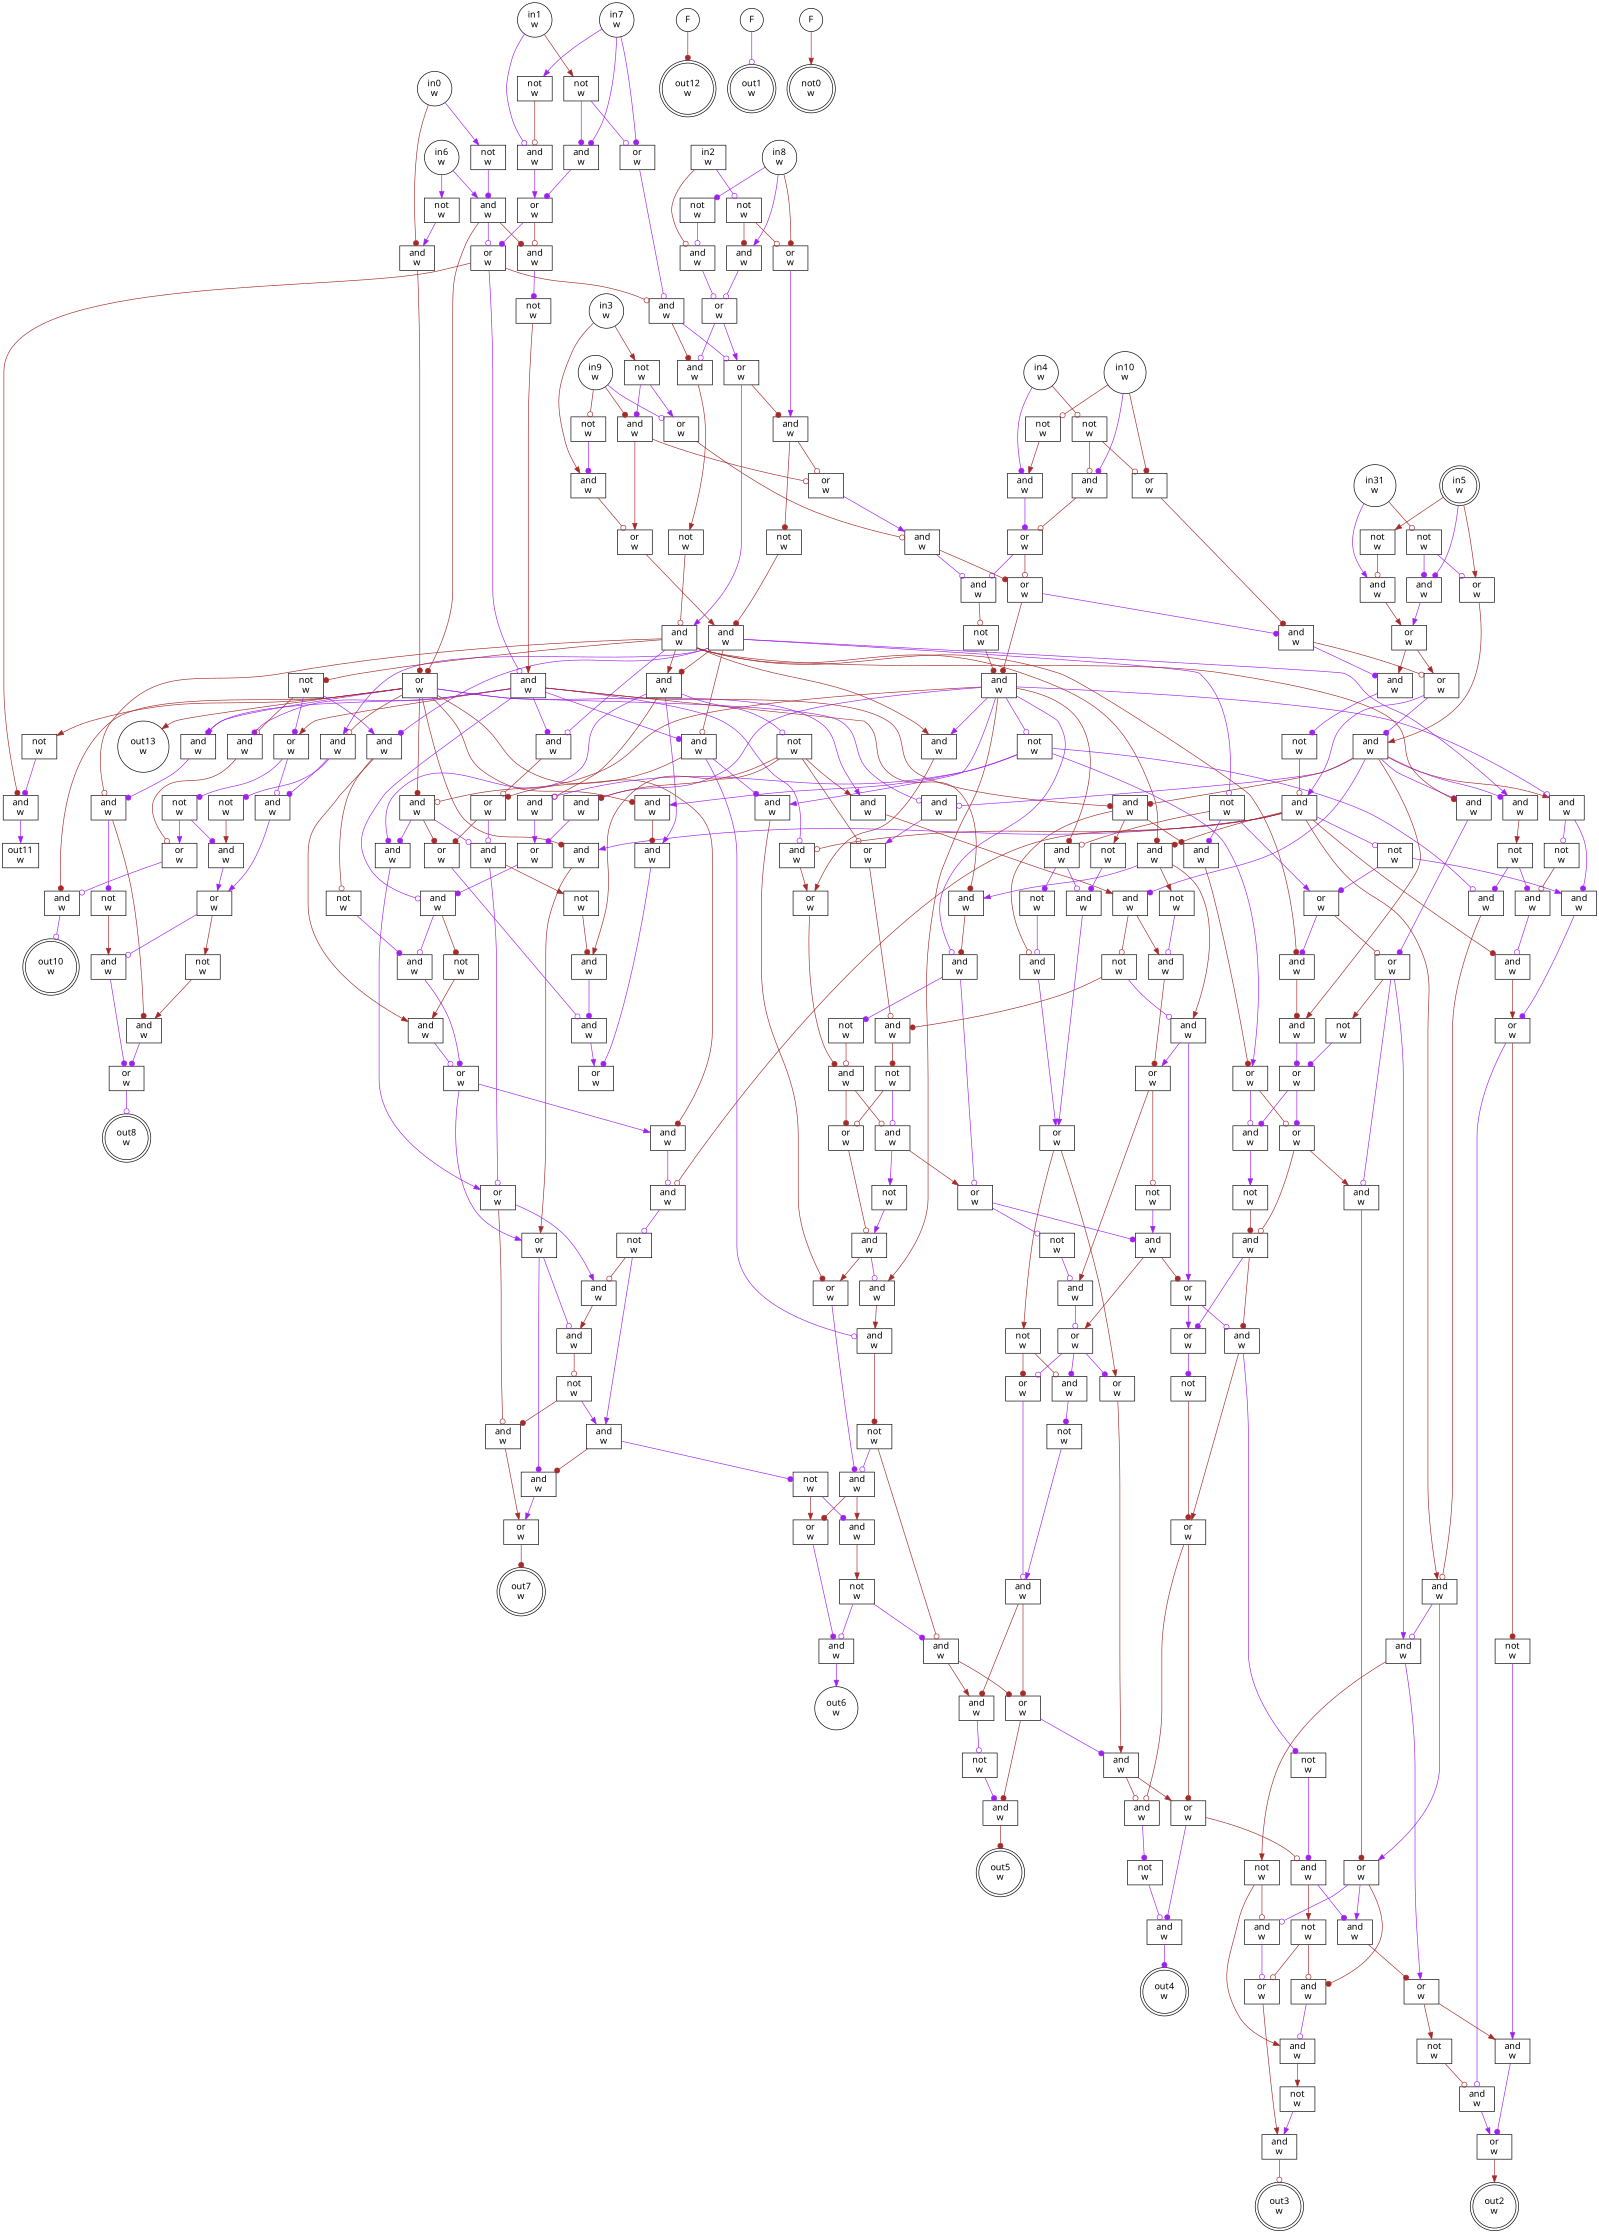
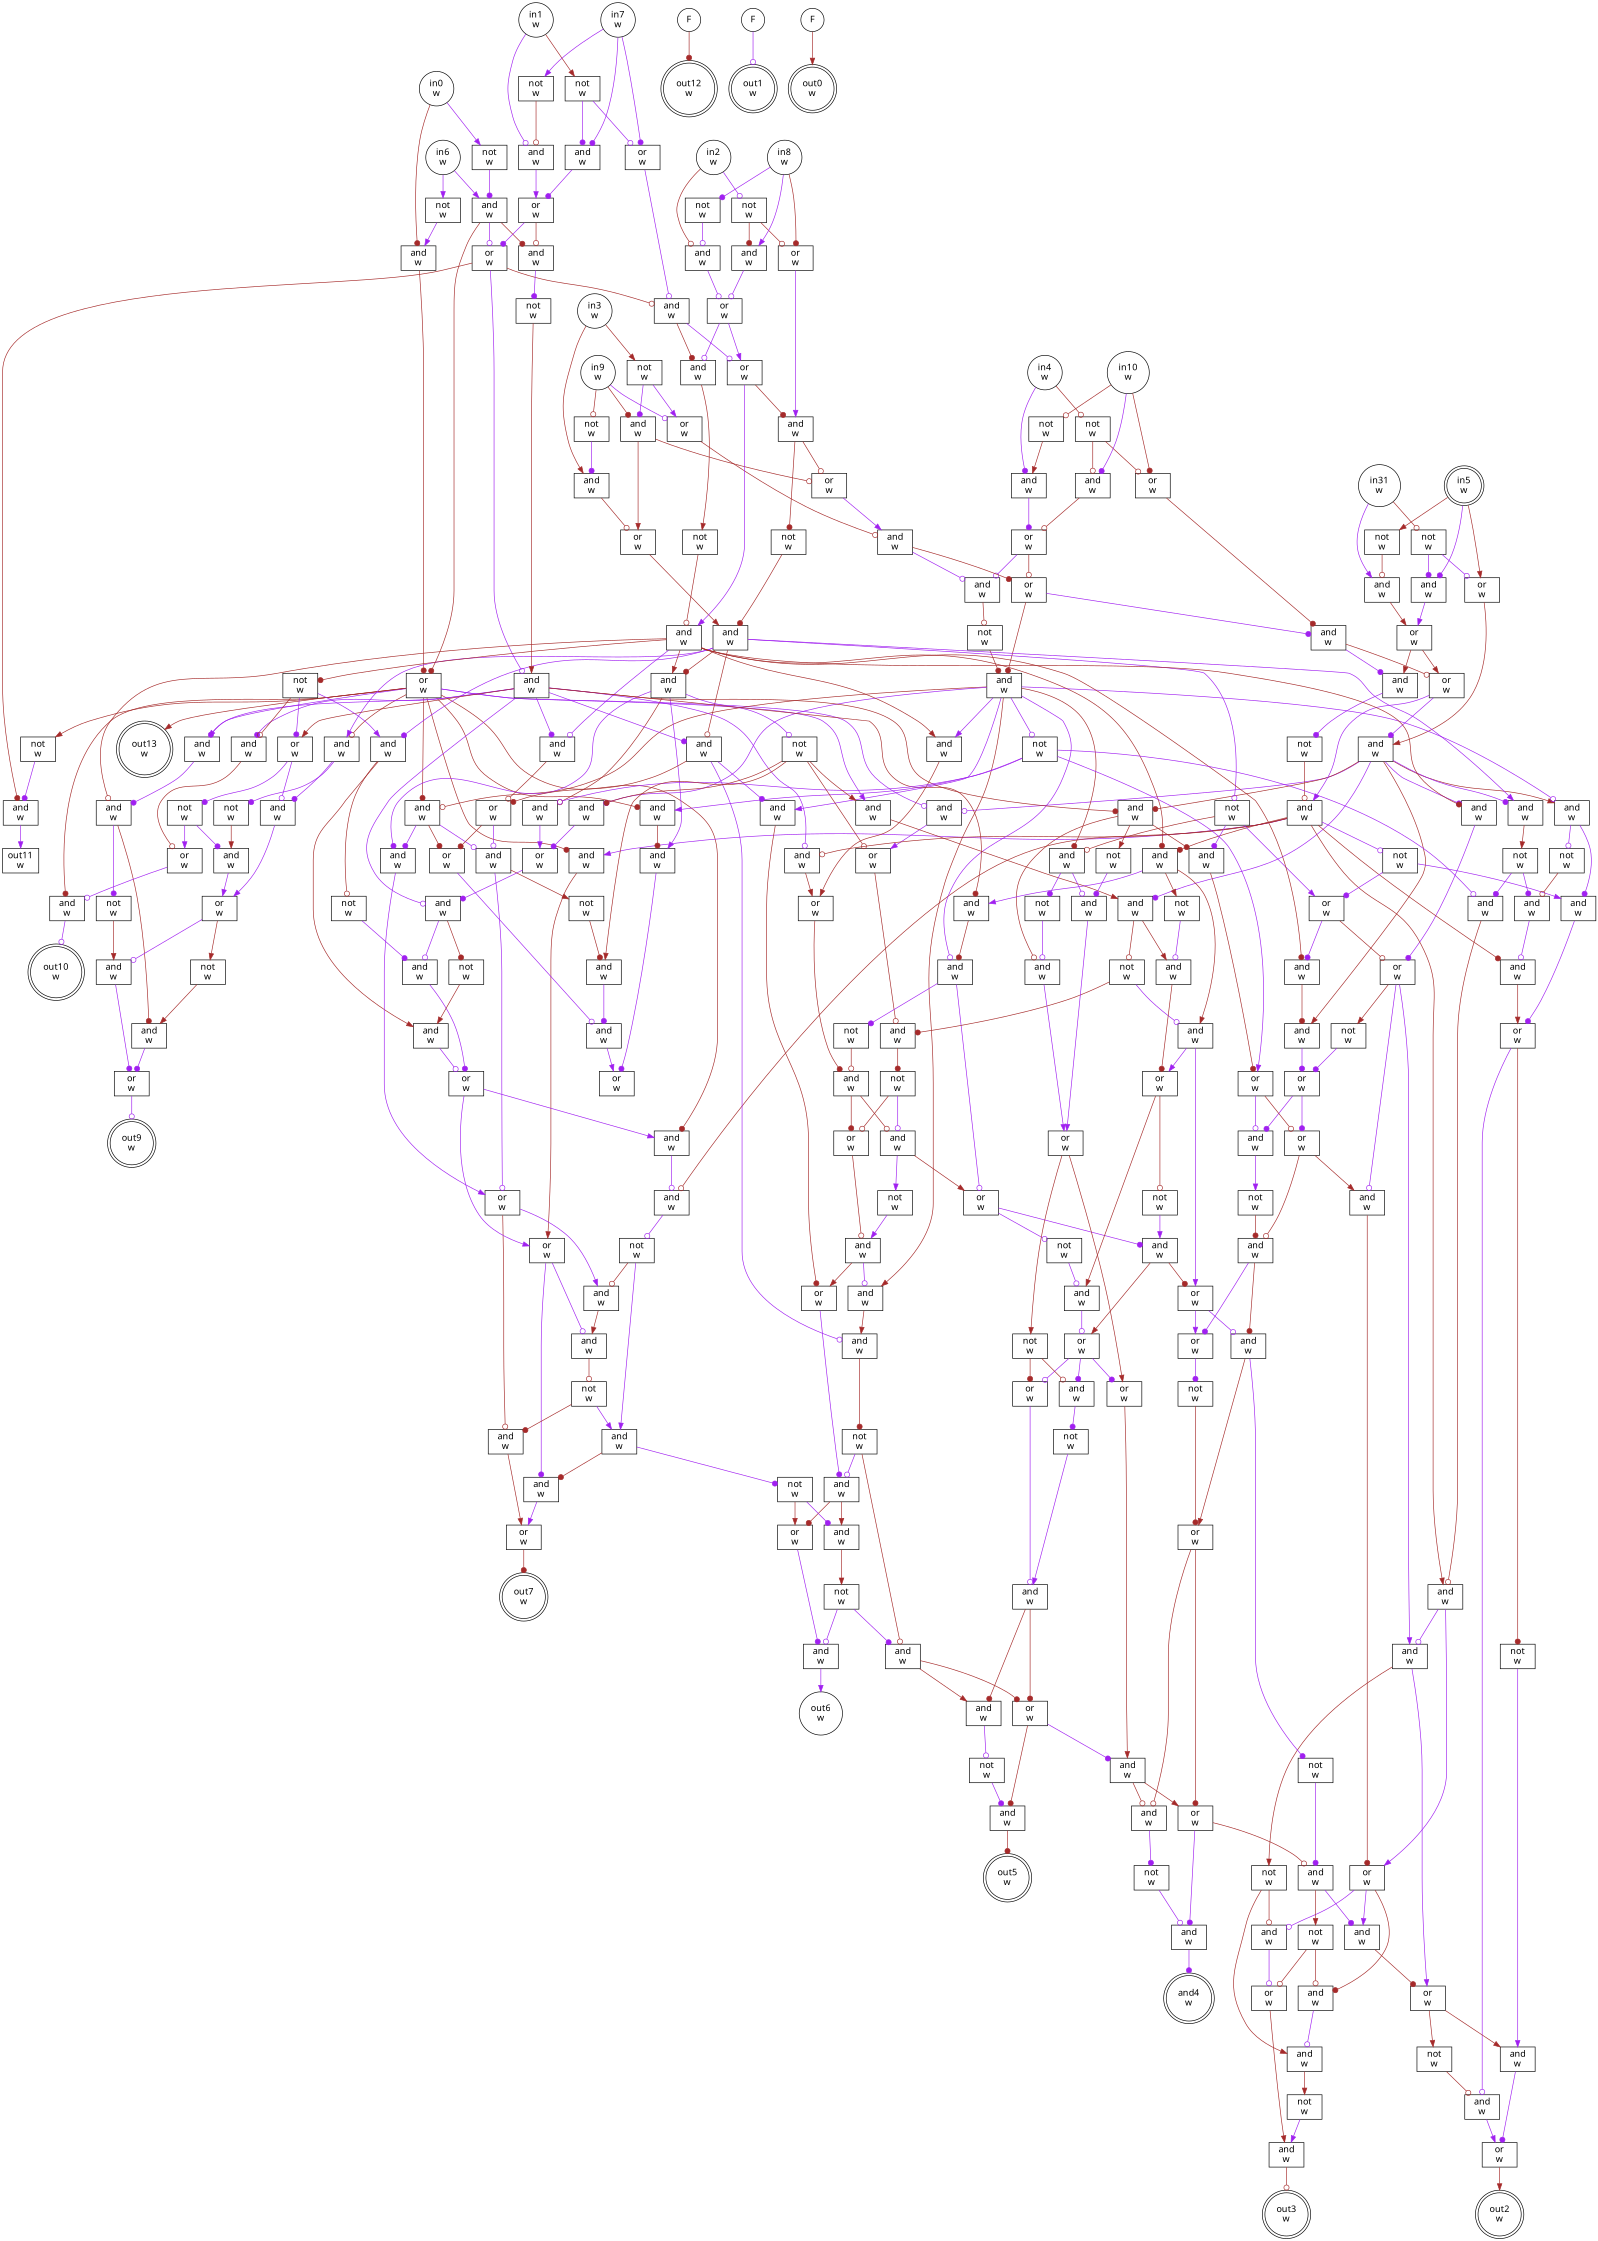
(811, 89) -> (812, 89)
(708, 157) -> (714, 157)
(143, 747) -> (145, 749)
(127, 1138) -> (132, 1143)
(1164, 1992) -> (1189, 1998)
